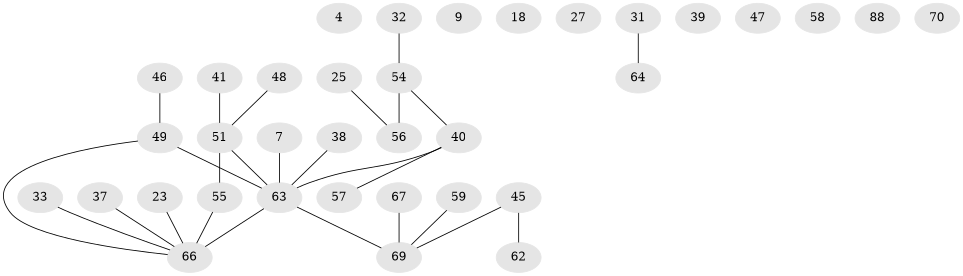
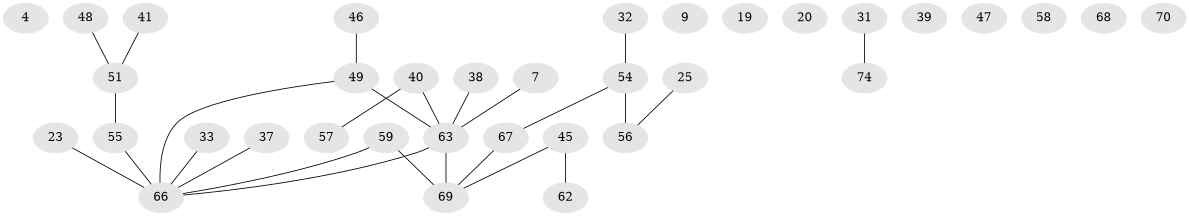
(519, 18) -> (745, 18)
(578, 18) -> (805, 18)
(877, 18) -> (1104, 18)
(638, 78) -> (865, 78)
(429, 108) -> (566, 108)
(249, 168) -> none
none -> (277, 175)
